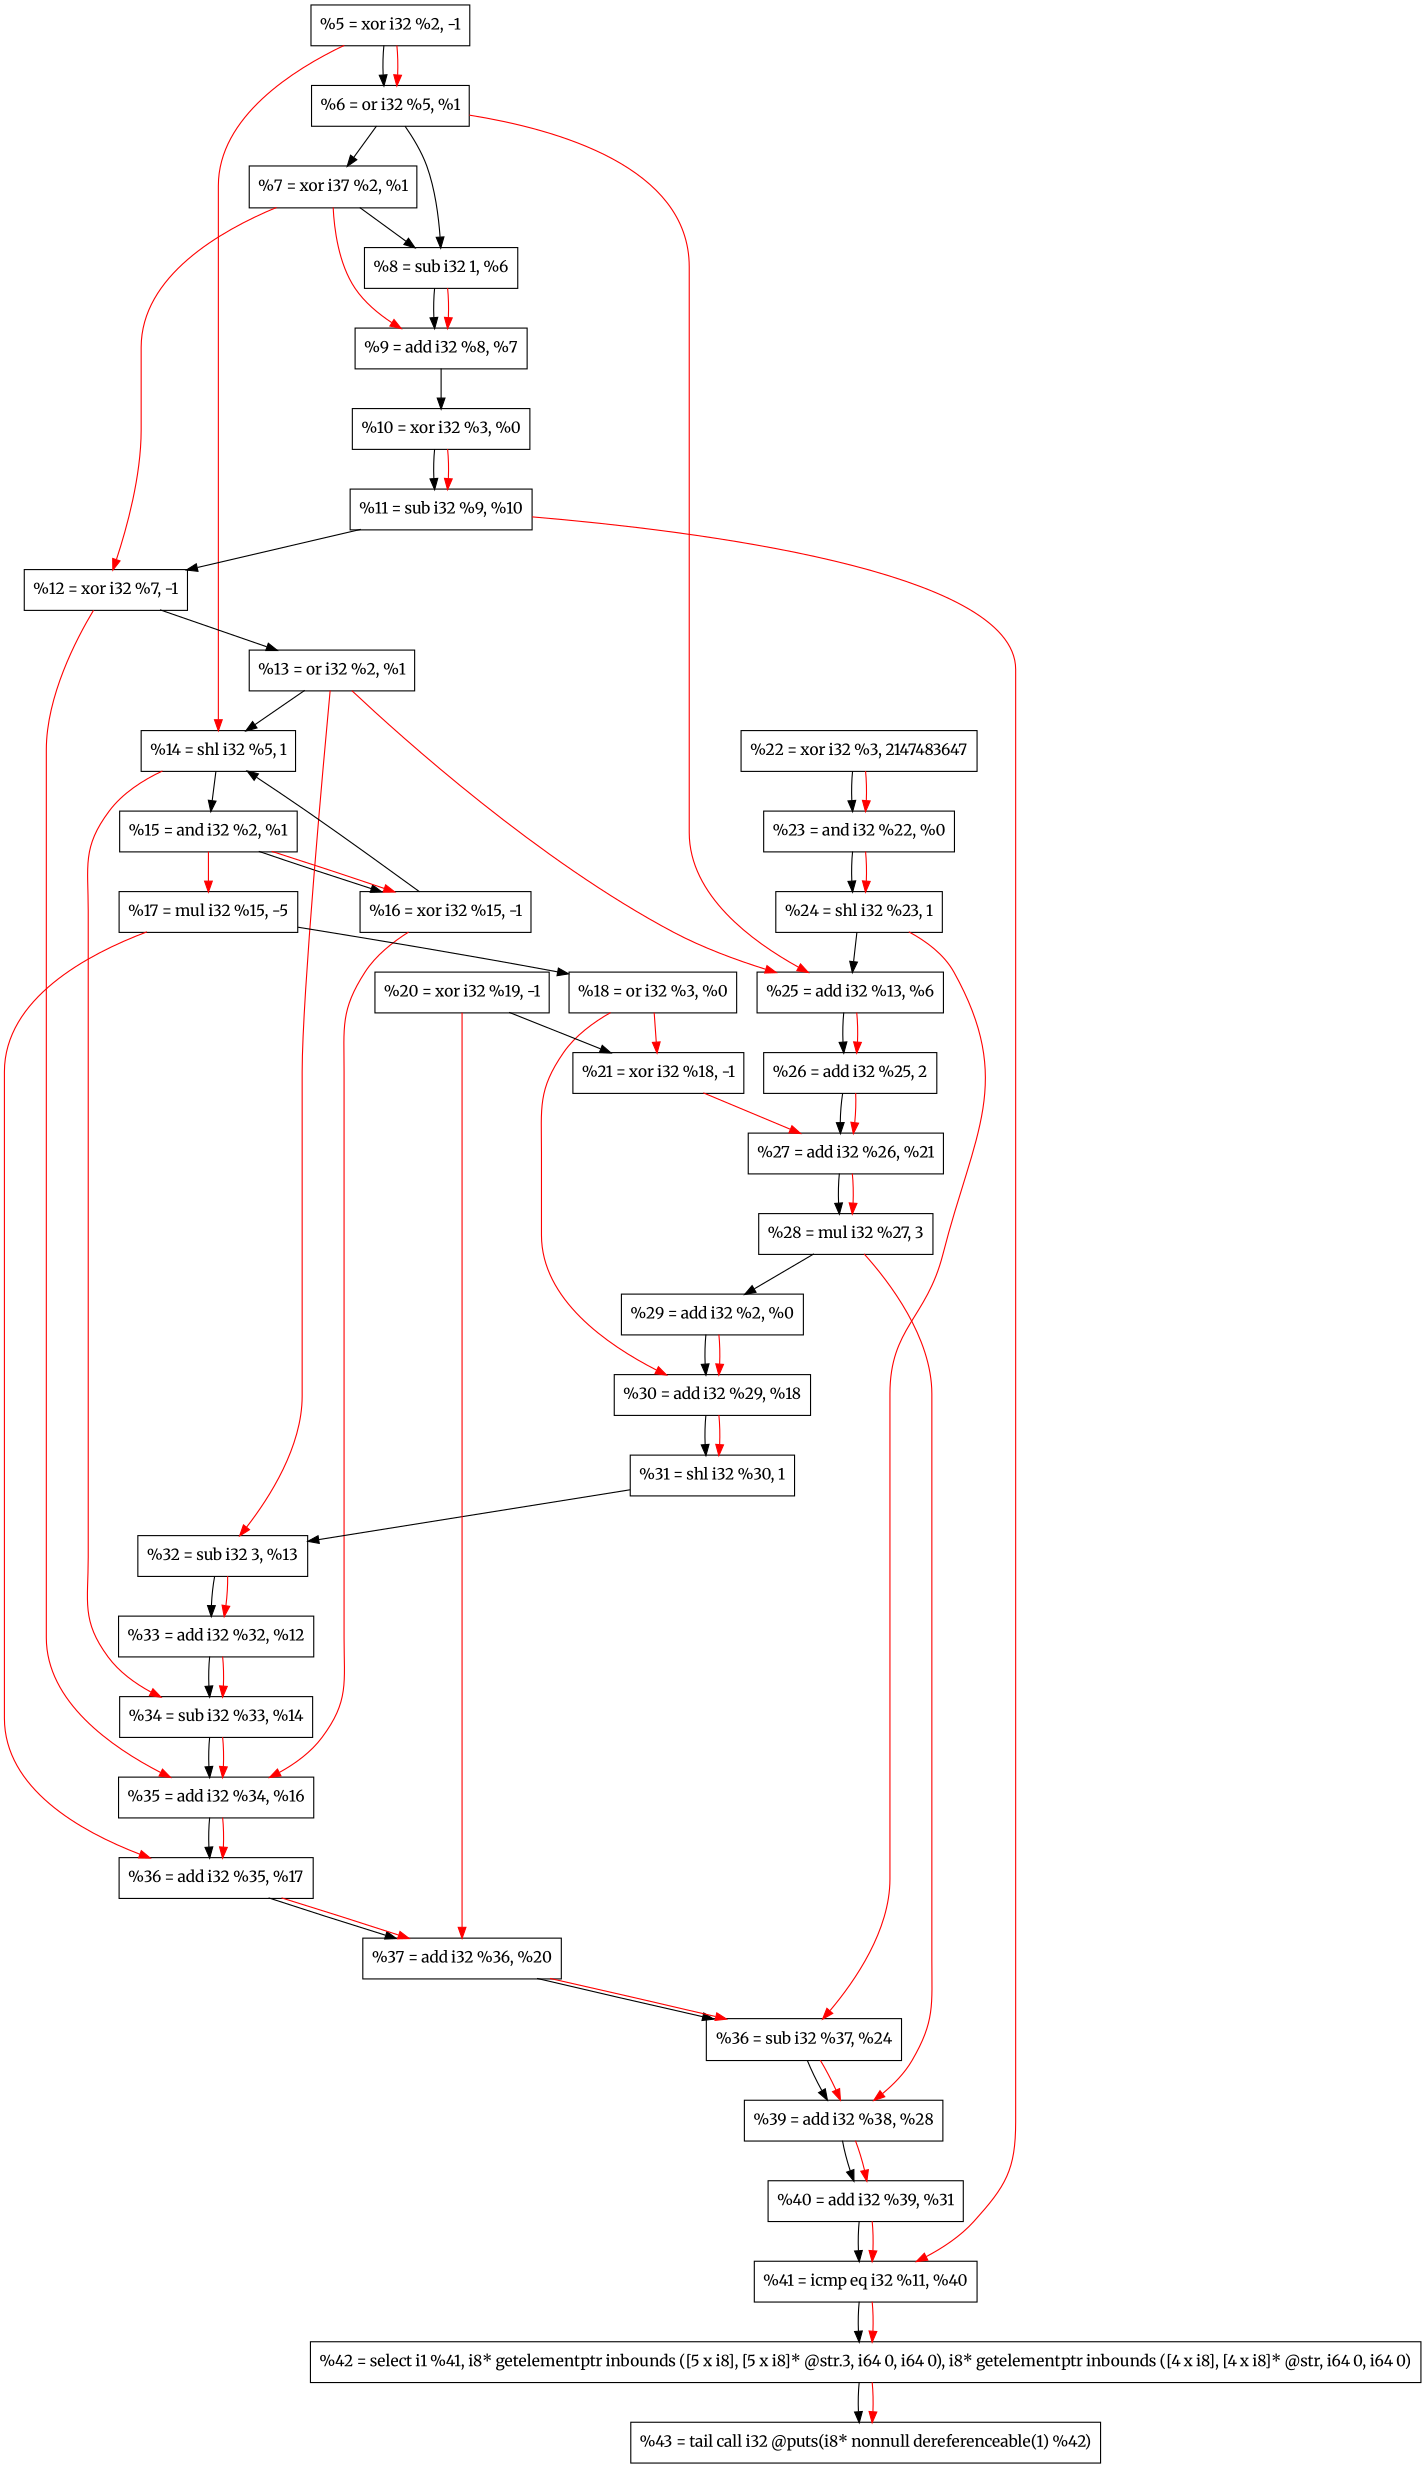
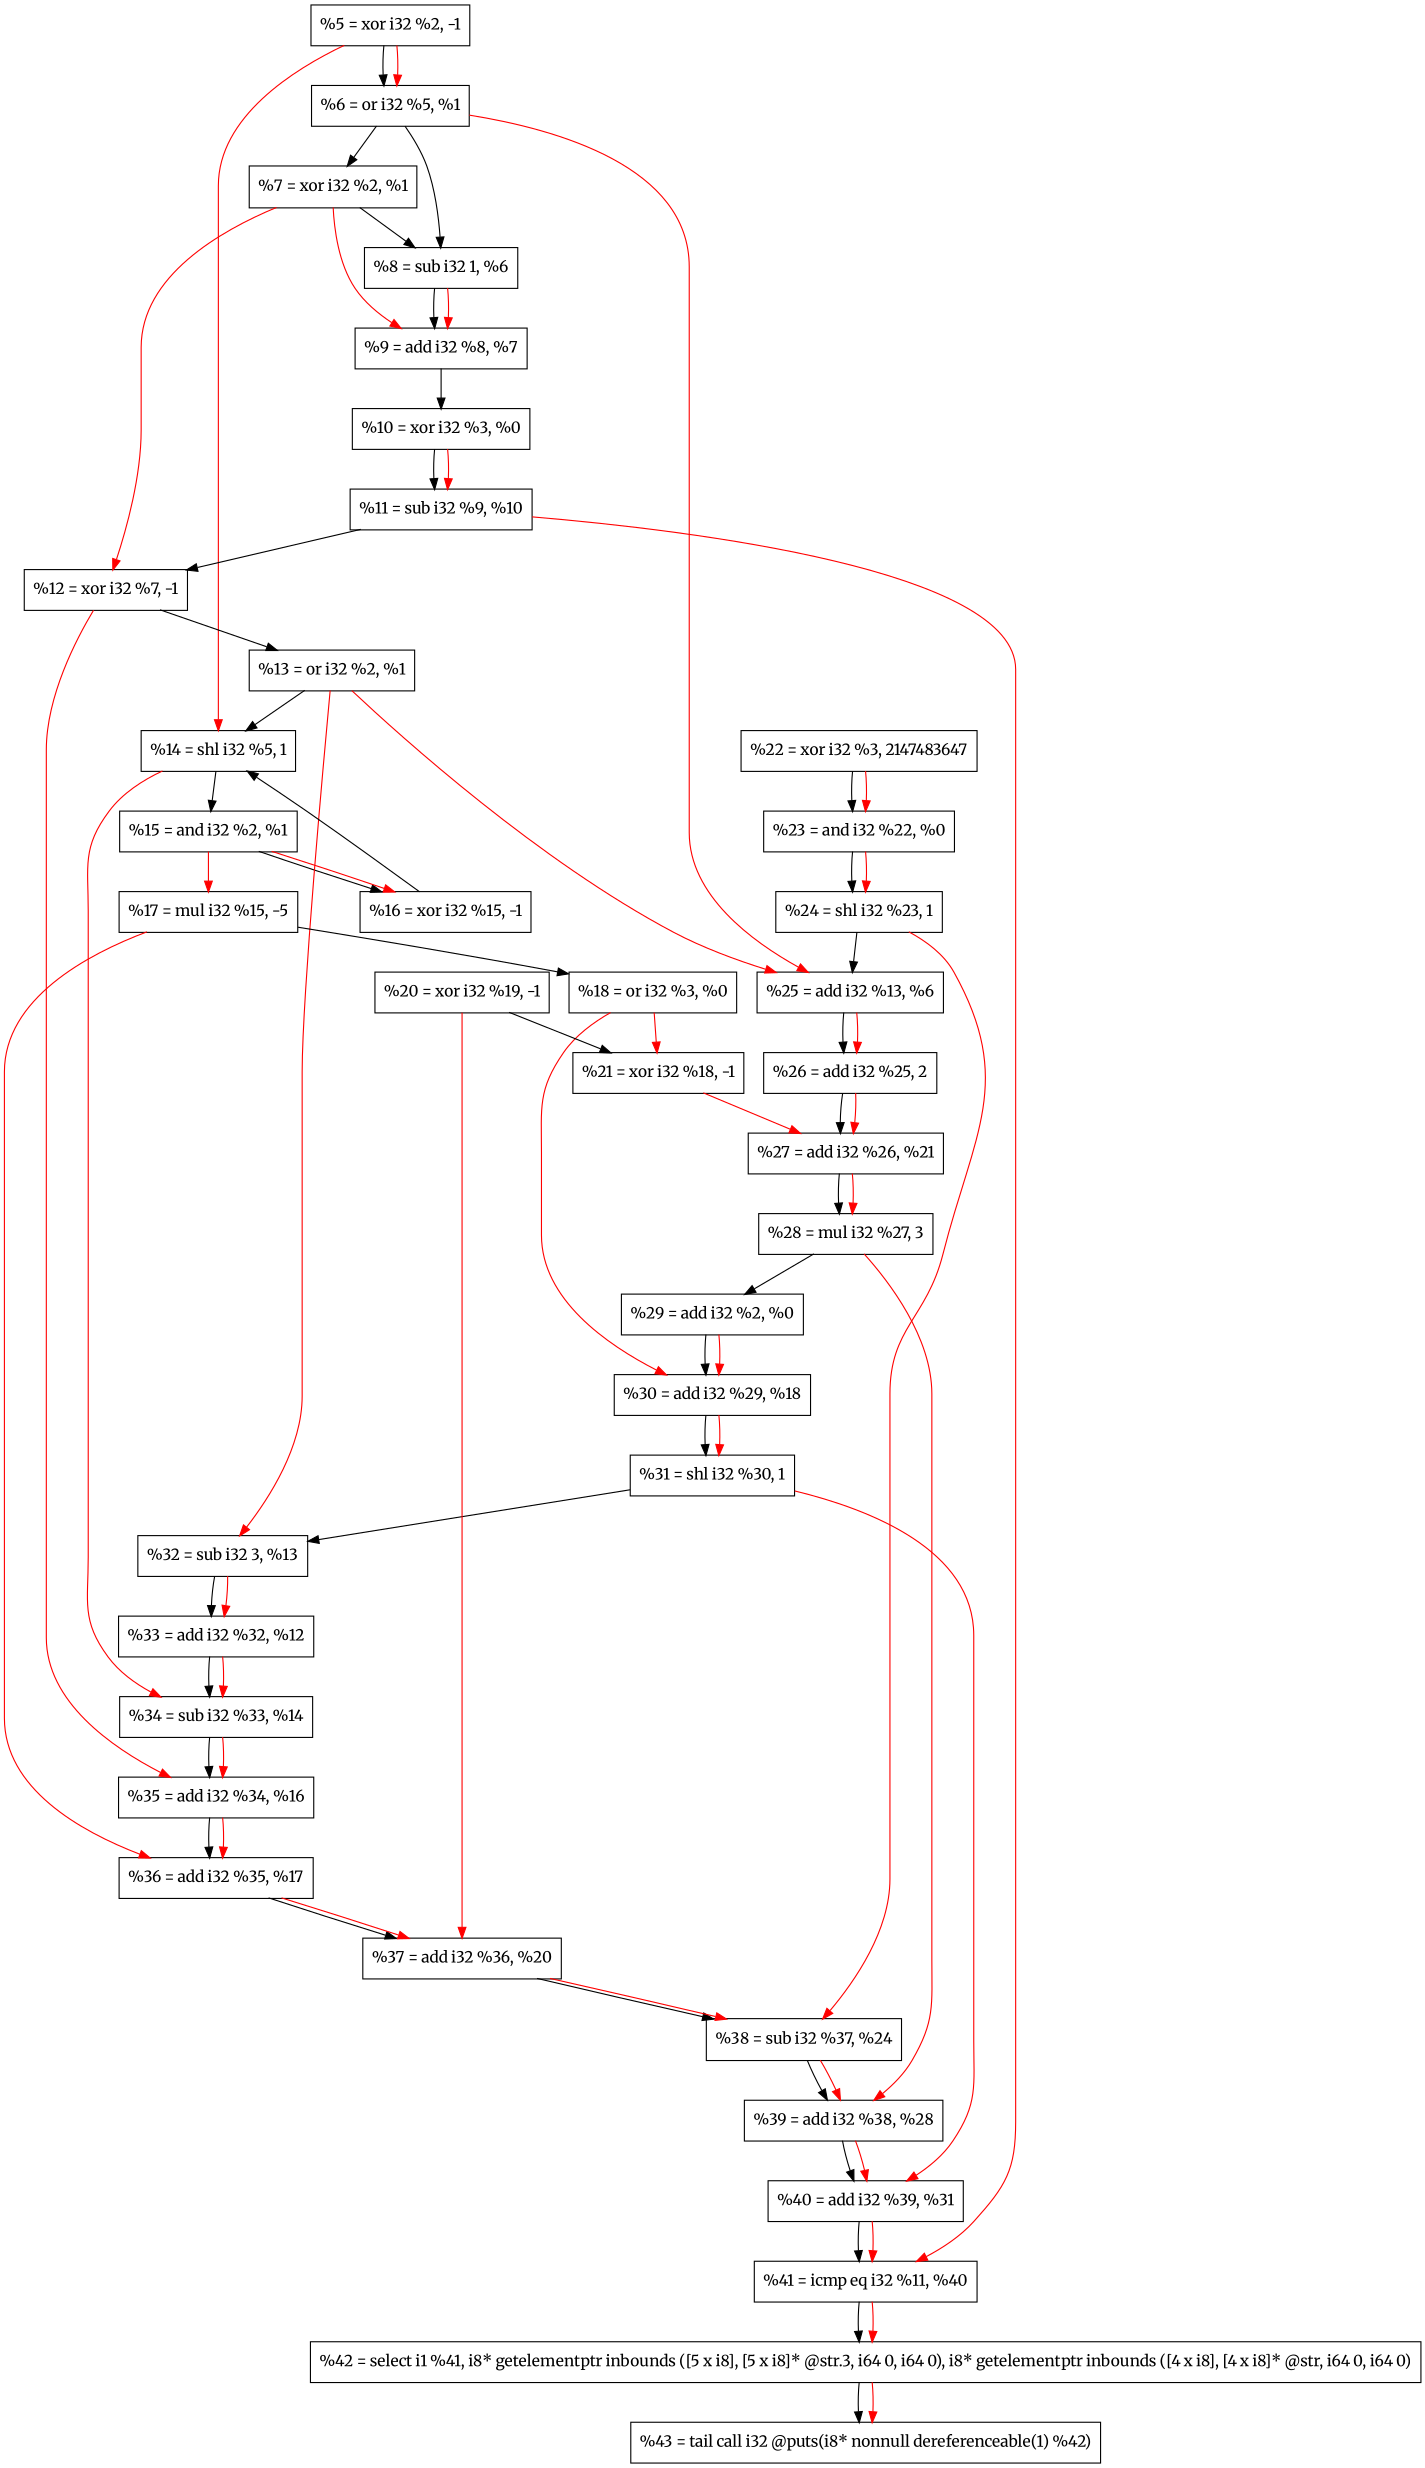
(333, 187) -> (333, 187)
(344, 1353) -> none
none -> (974, 1792)
(804, 2040) -> (804, 2040)
